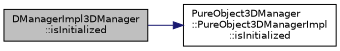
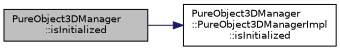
(76, 25) -> (76, 25)
